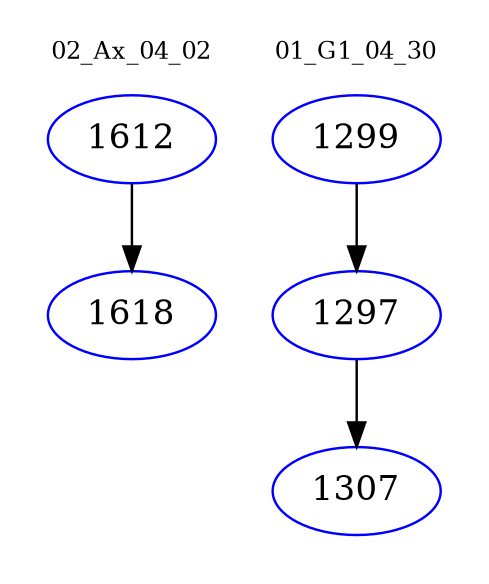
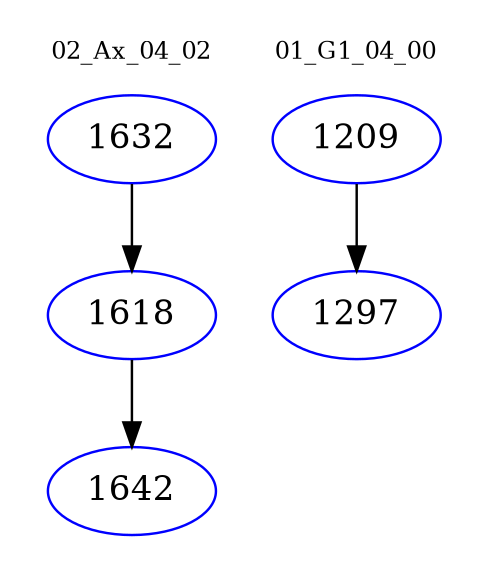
(357, 53) -> (357, 53)
(132, 139) -> (132, 139)
(357, 139) -> (357, 139)
none -> (132, 491)
(357, 491) -> none
